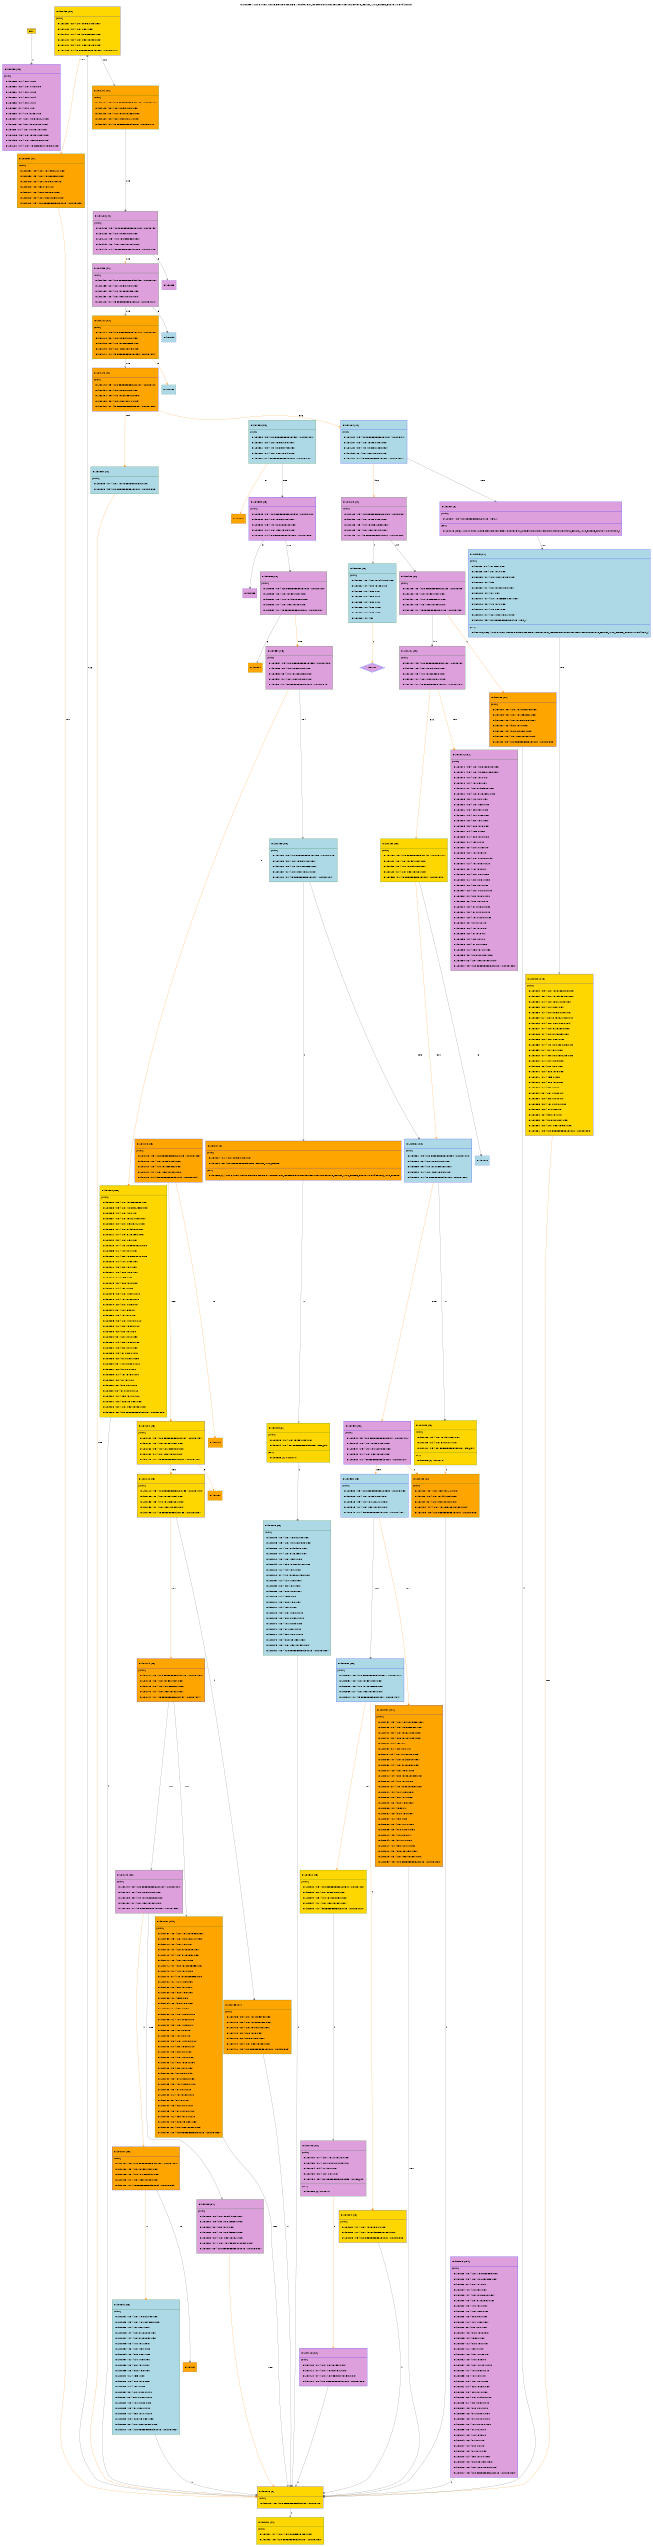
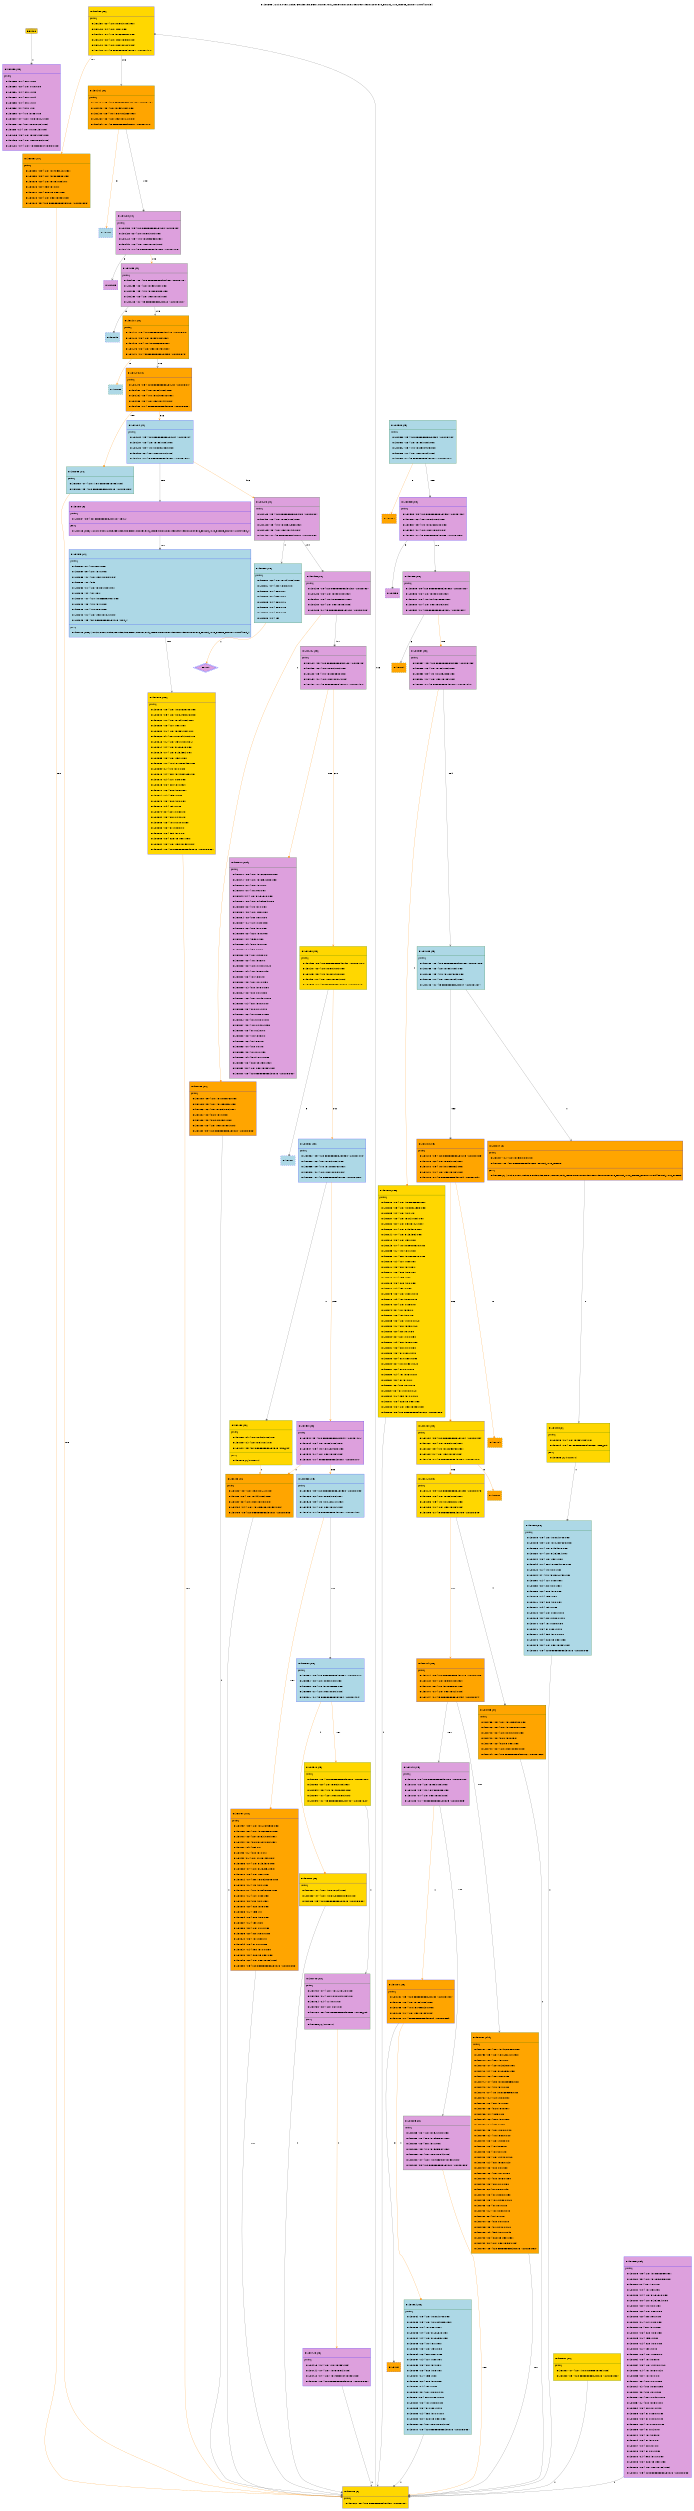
(32, 31) -> (32, 31)
none -> (106, 233)
(357, 1013) -> (451, 1063)
(290, 2512) -> (537, 2488)
